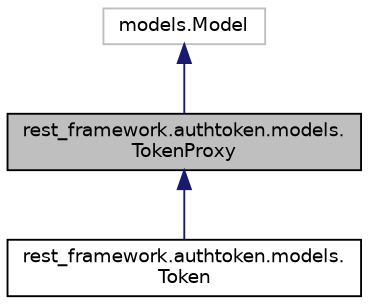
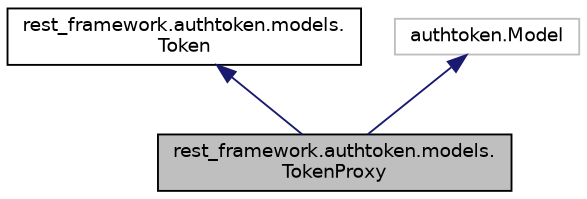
(184, 26) -> (487, 37)
(184, 215) -> (267, 106)
